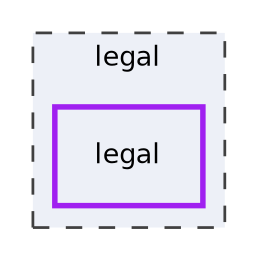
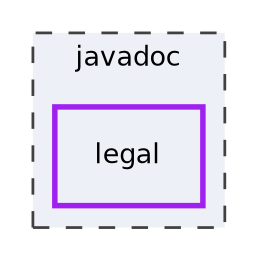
(129, 59) -> (129, 59)
